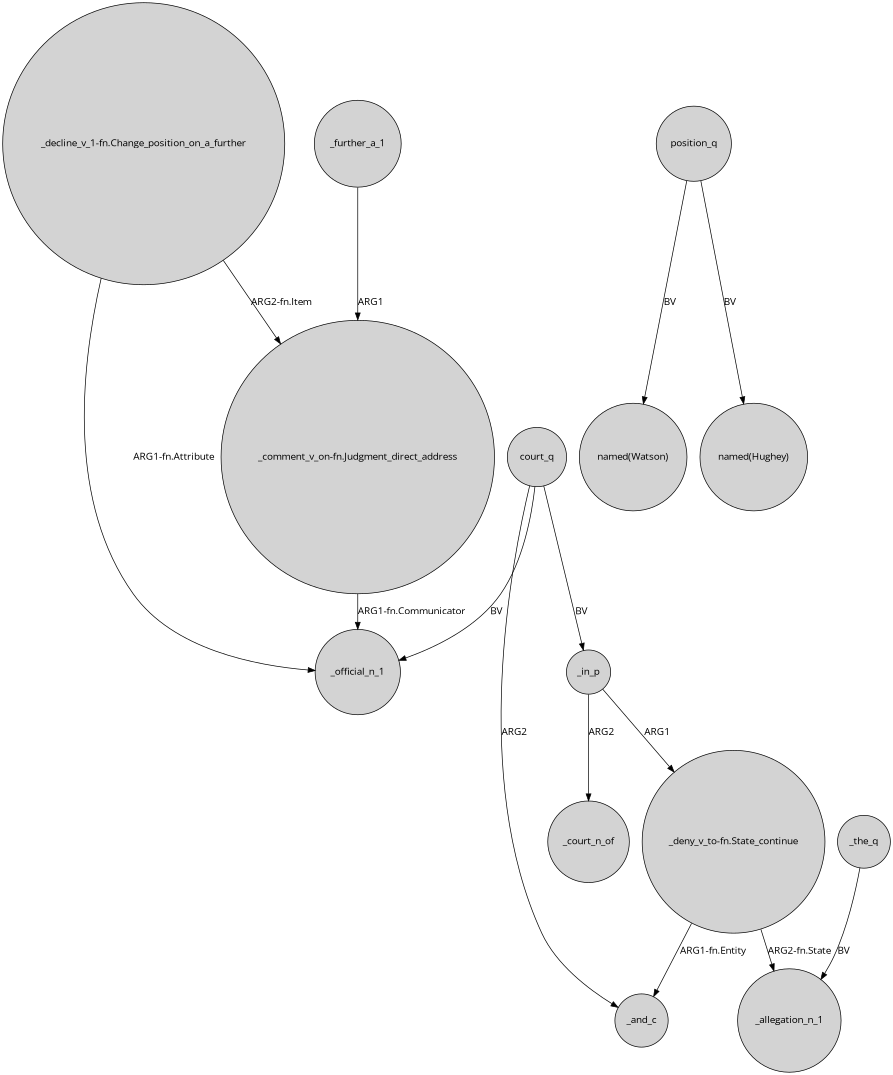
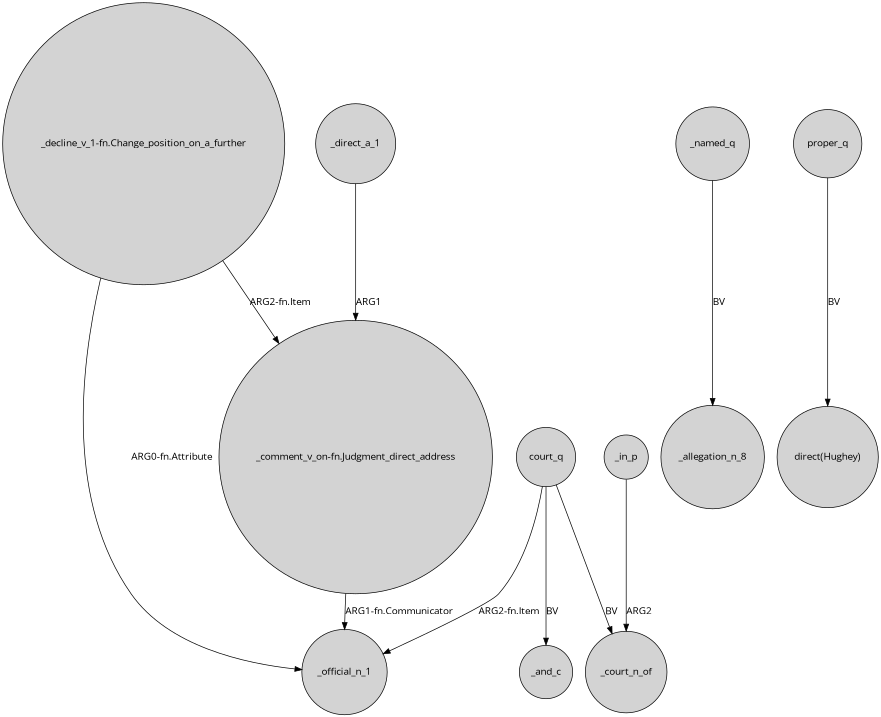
(358, 144) -> (356, 144)
(694, 144) -> (828, 144)
(174, 457) -> (172, 457)
(633, 457) -> none
(754, 457) -> (828, 457)
(563, 565) -> (583, 556)
(497, 612) -> (509, 612)
(514, 732) -> (552, 612)
(734, 842) -> none
(864, 842) -> (713, 144)
(789, 1021) -> (713, 457)
